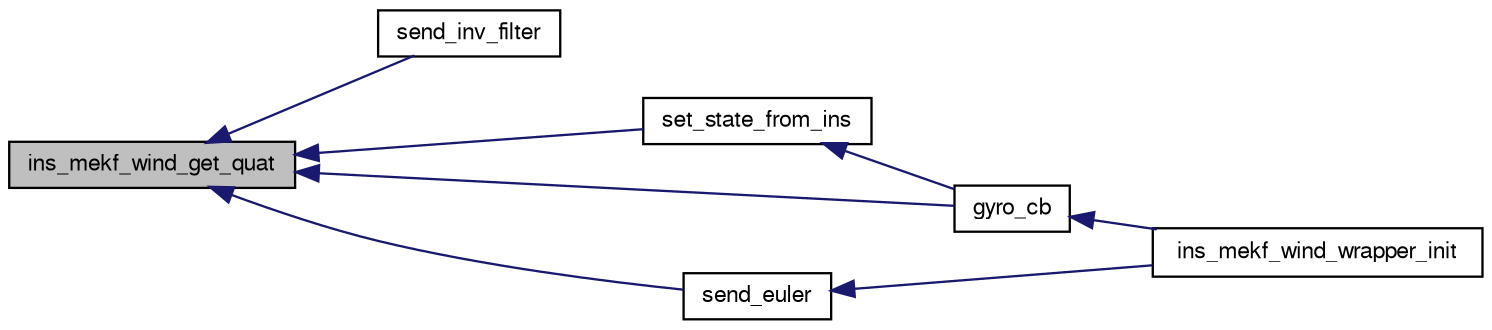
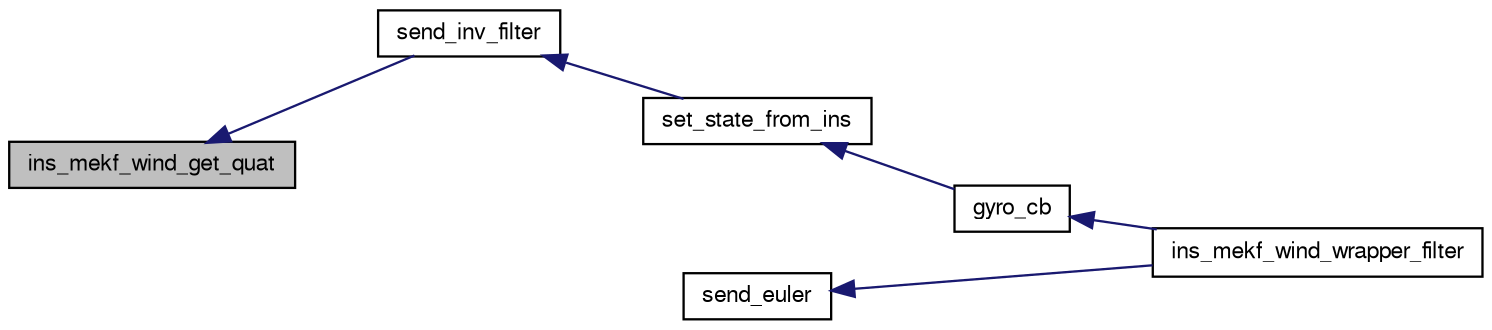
(481, 141) -> (625, 81)
(637, 190) -> none
(1318, 252) -> (1318, 252)
(454, 257) -> none
